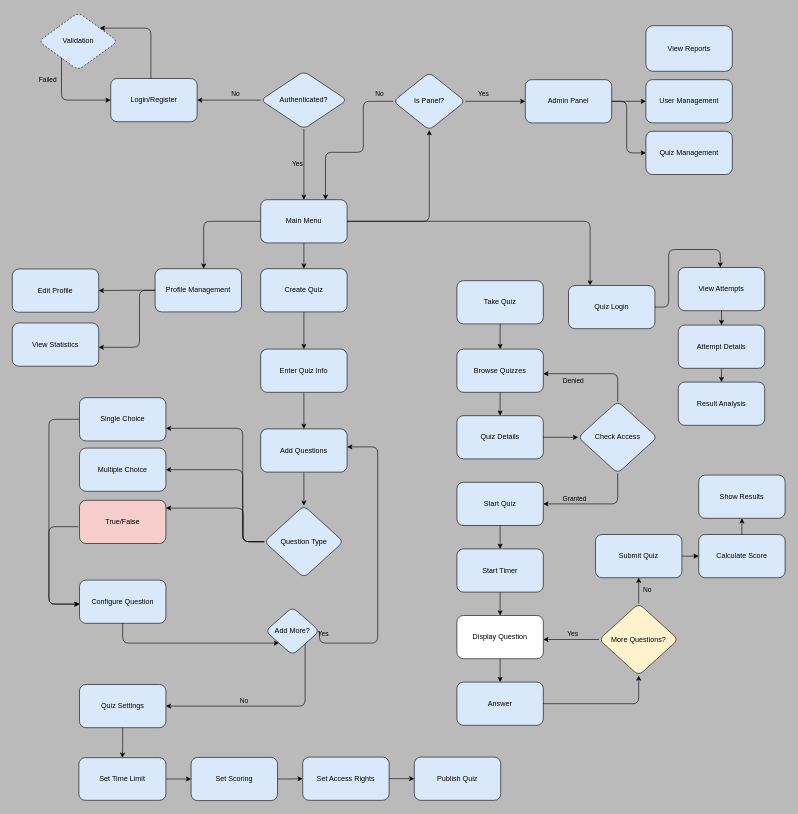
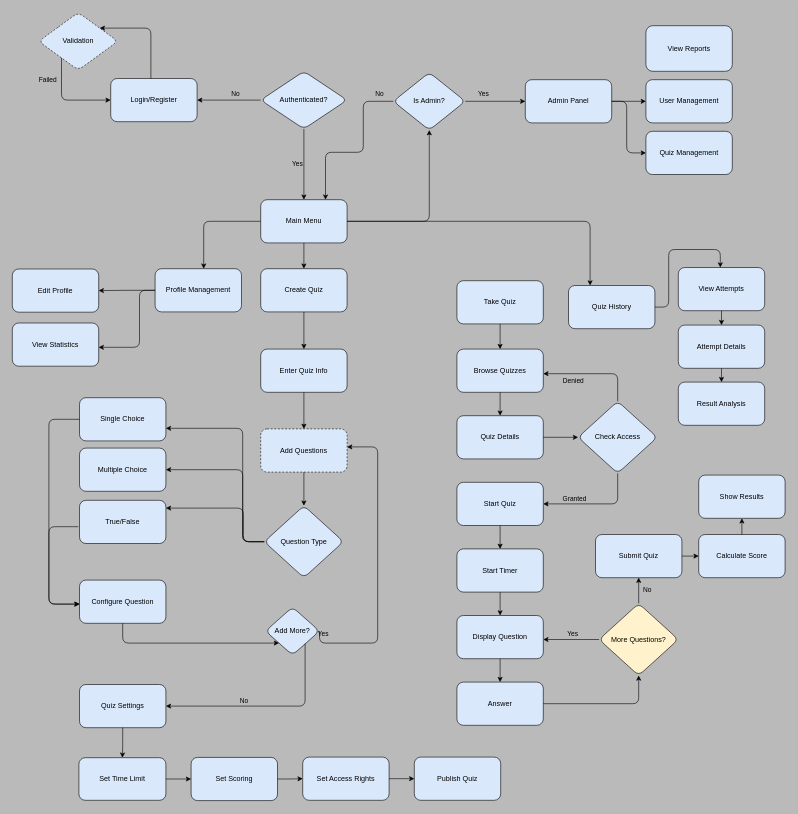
(429, 101) -> (429, 101)
(612, 307) -> (612, 307)
(304, 450) -> (304, 450)
(123, 522) -> (123, 522)
(500, 637) -> (500, 637)
